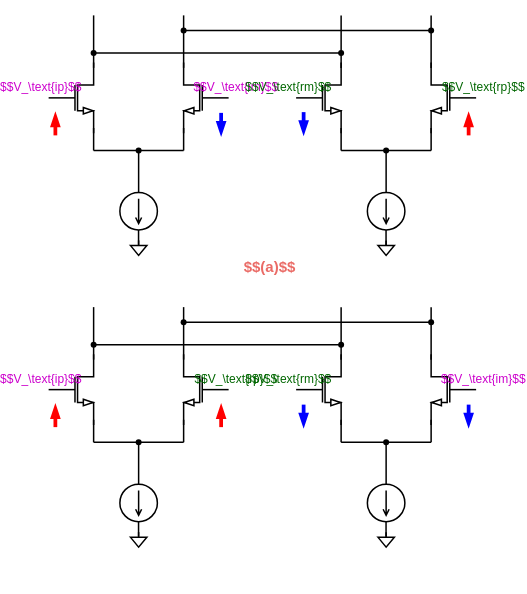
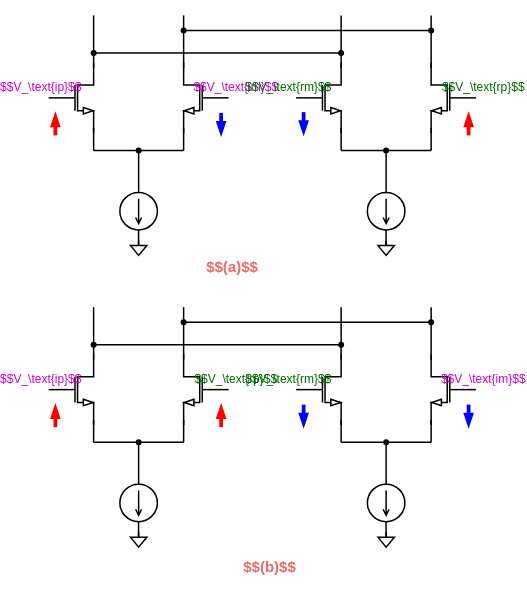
(270, 267) -> (232, 267)
none -> (270, 567)
